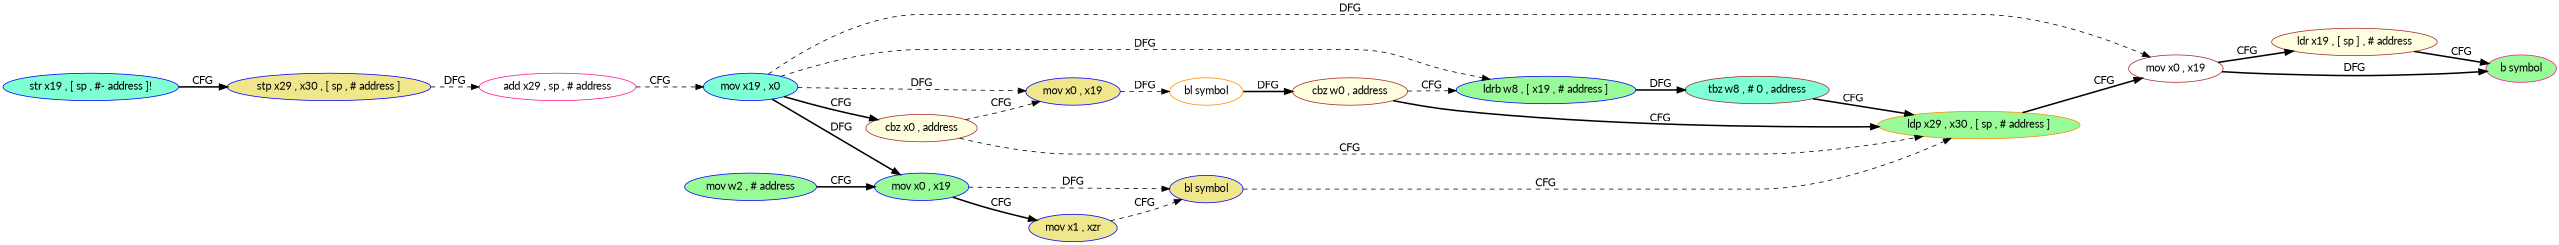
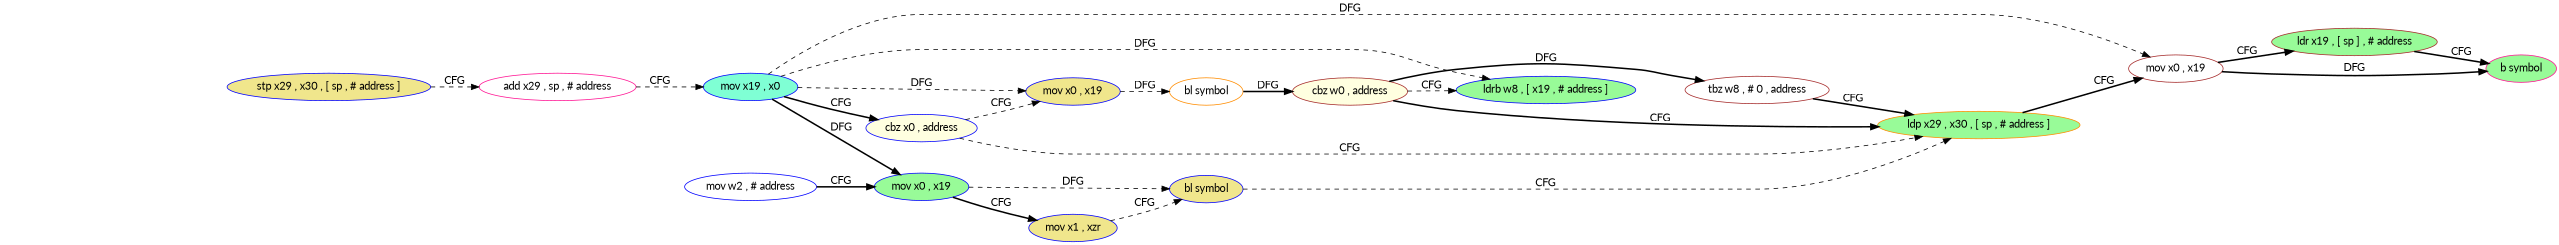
(2354, 42) -> (2354, 42)
(455, 81) -> (455, 81)
(91, 87) -> none
(1657, 90) -> (1542, 64)
(1757, 90) -> (1757, 90)
(922, 128) -> (922, 128)
(751, 187) -> (751, 187)
